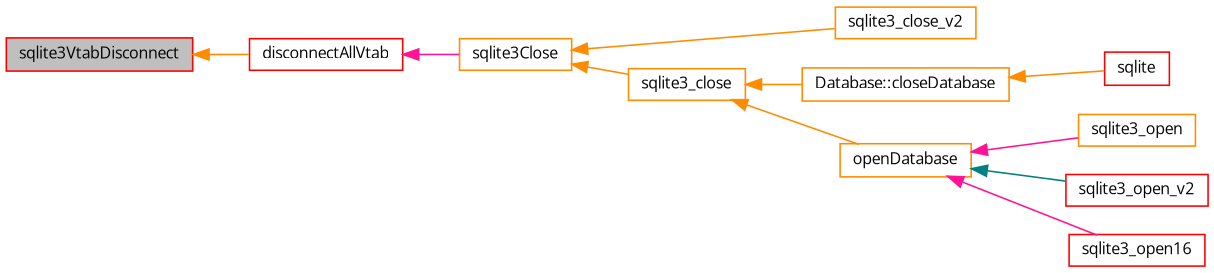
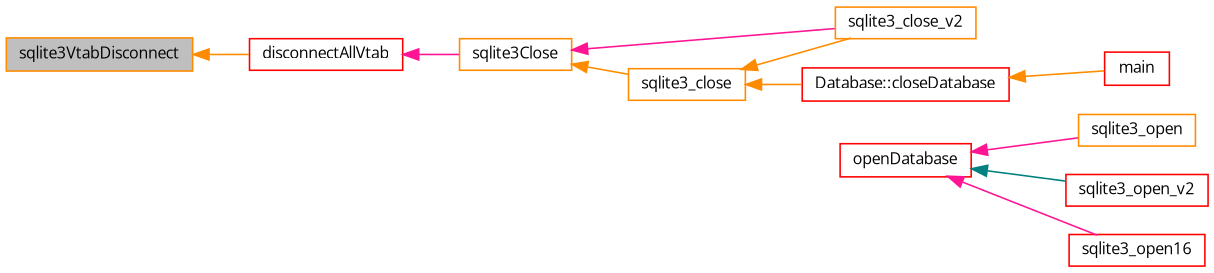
(711, 39) -> (711, 39)
(99, 54) -> (99, 54)
(1137, 69) -> (1137, 69)
(906, 84) -> (906, 84)
(803, 125) -> (804, 52)
(906, 160) -> (906, 160)
